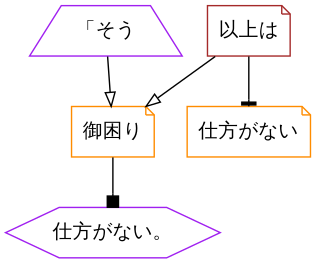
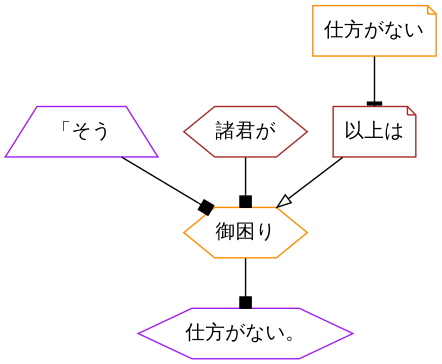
(109, 74) -> (160, 180)
(249, 78) -> (374, 78)
(113, 132) -> (246, 233)
none -> (246, 132)
